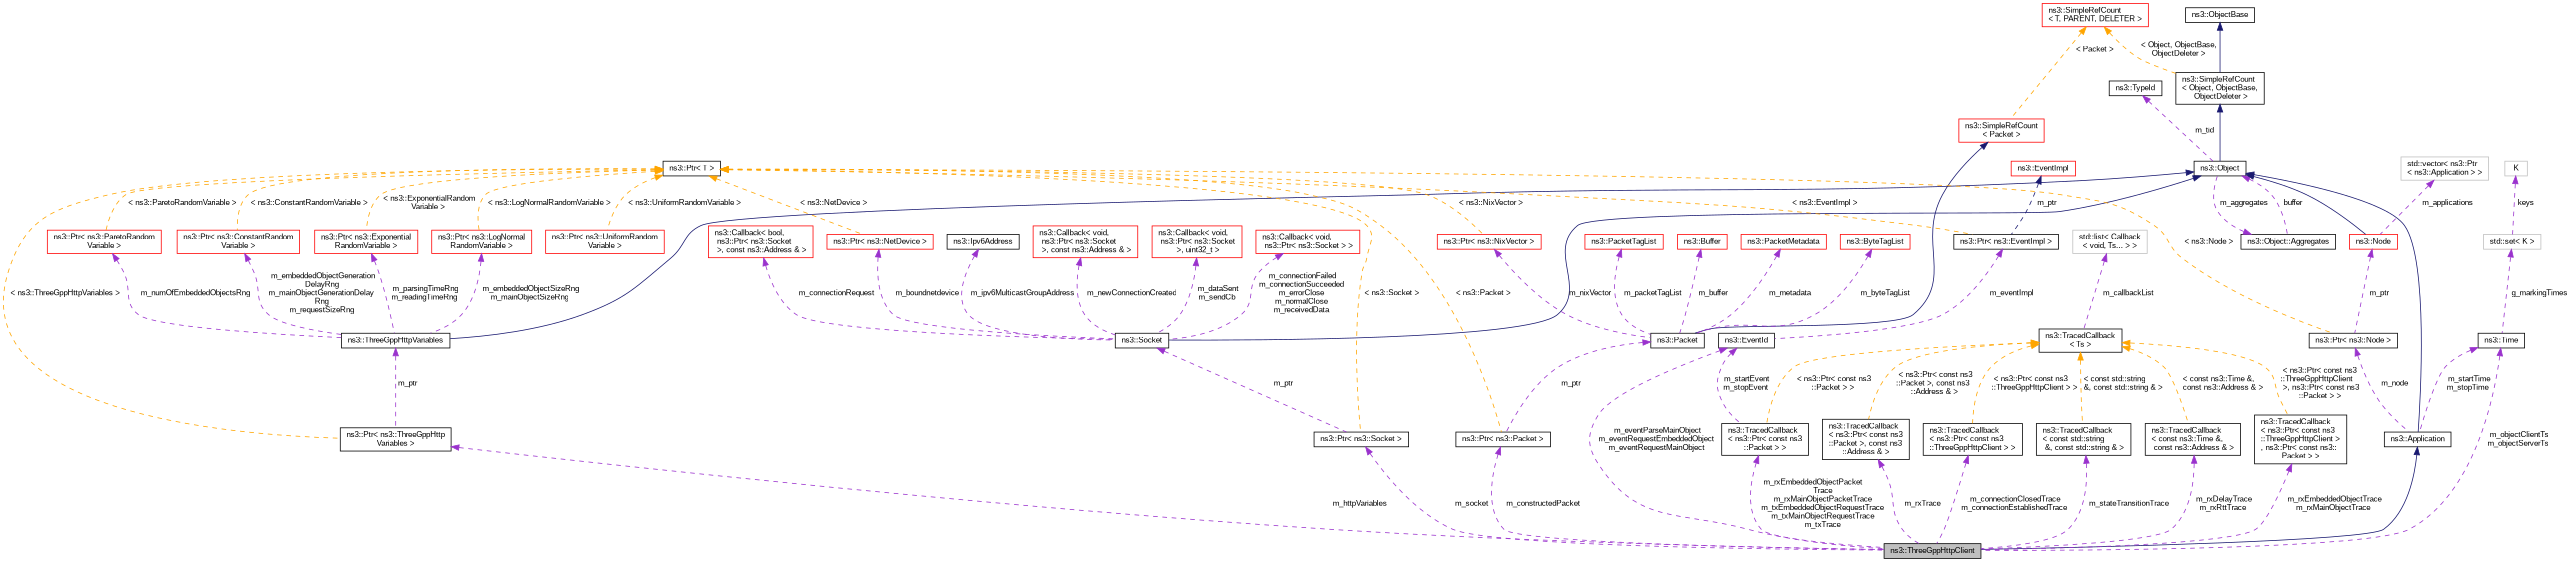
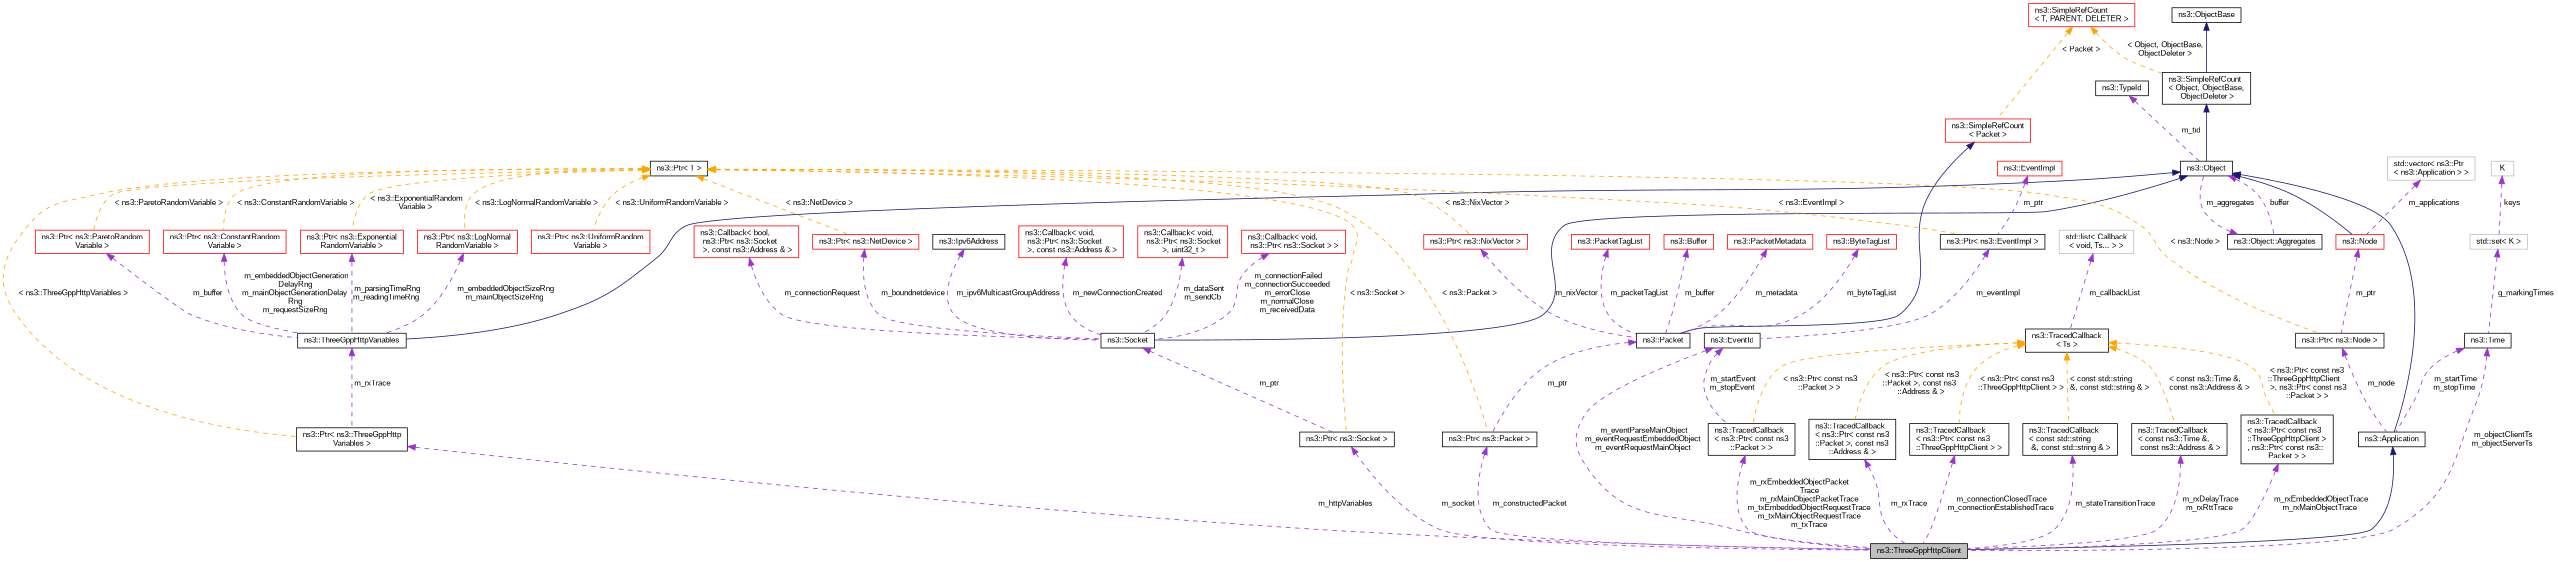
(2028, 208) -> (2015, 207)
(195, 293) -> (207, 293)
(407, 384) -> (371, 384)
